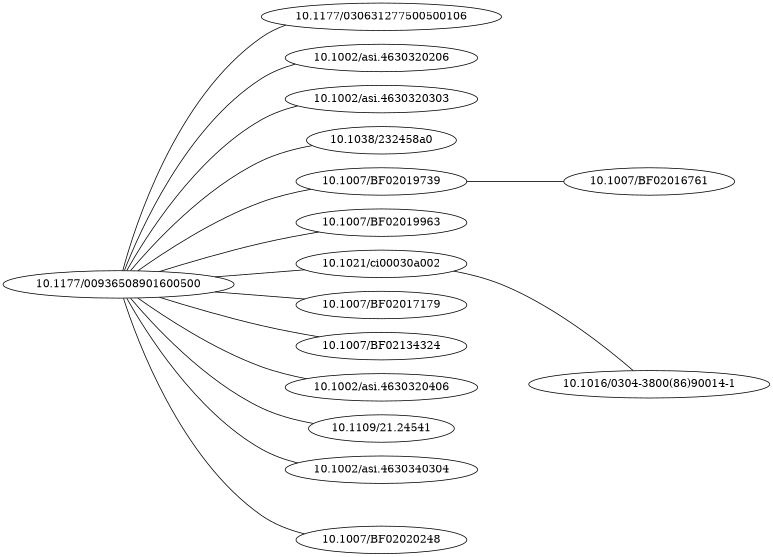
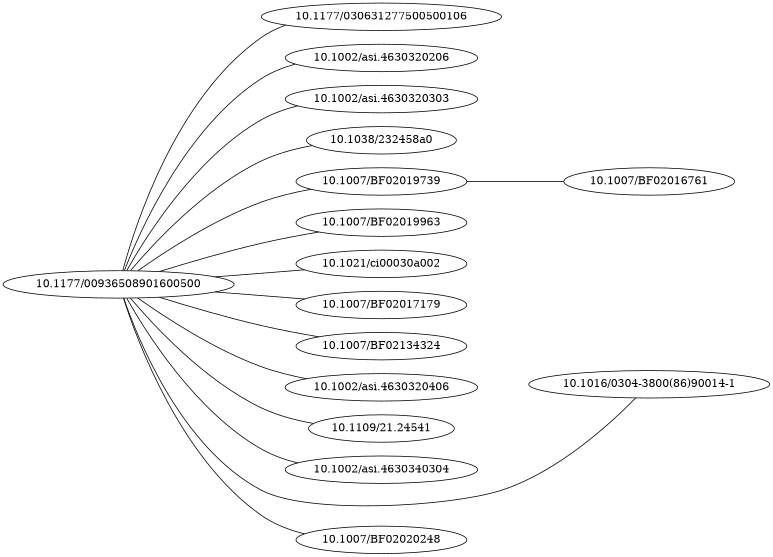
(550, 309) -> (343, 505)
